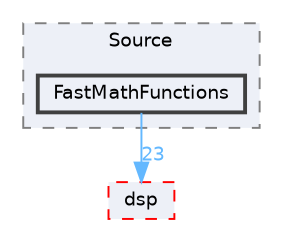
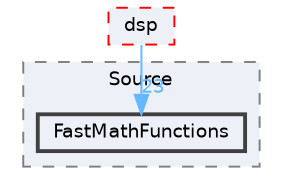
(141, 140) -> (141, 75)
